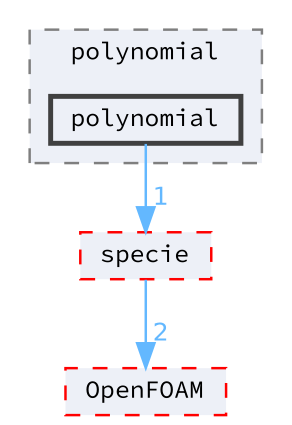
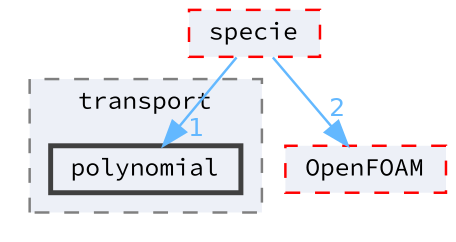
(146, 53) -> (146, 103)
(146, 179) -> (205, 95)
